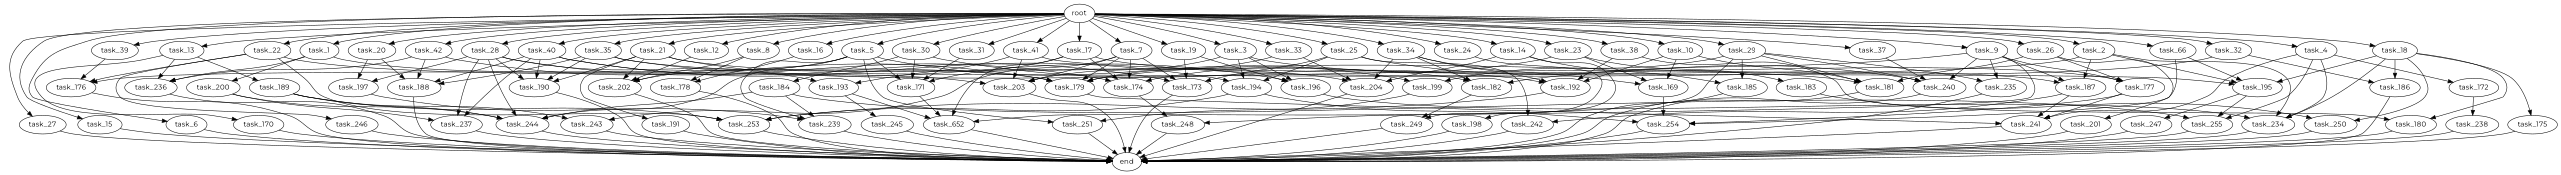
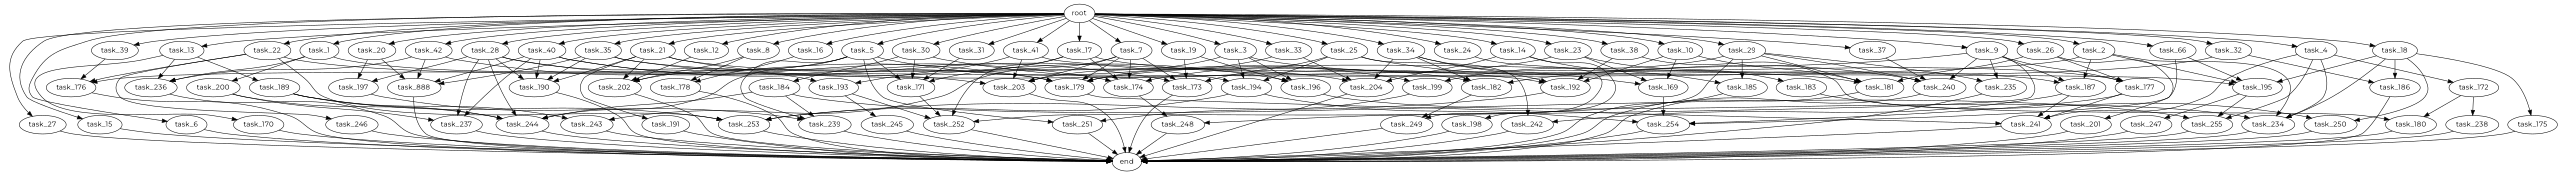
(2503, 78) -> (2445, 105)
(414, 88) -> (414, 88)
(949, 125) -> (949, 125)
